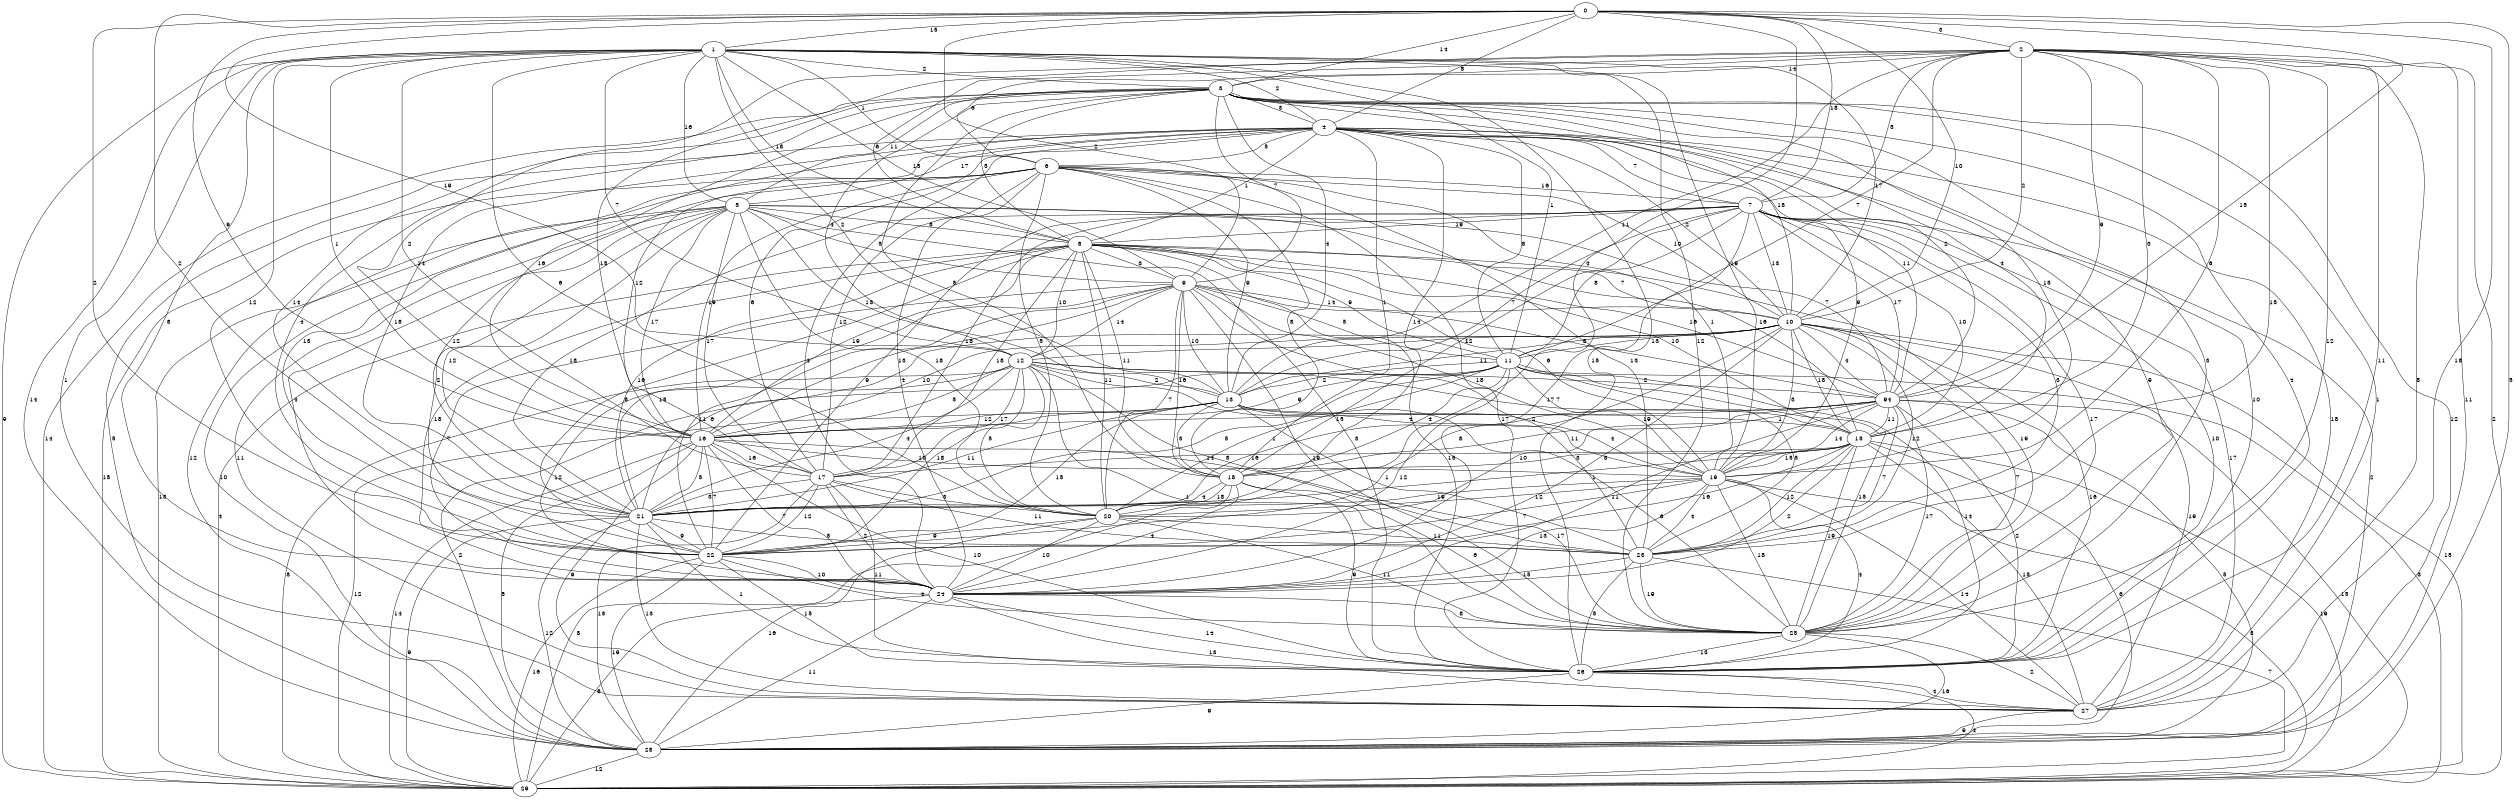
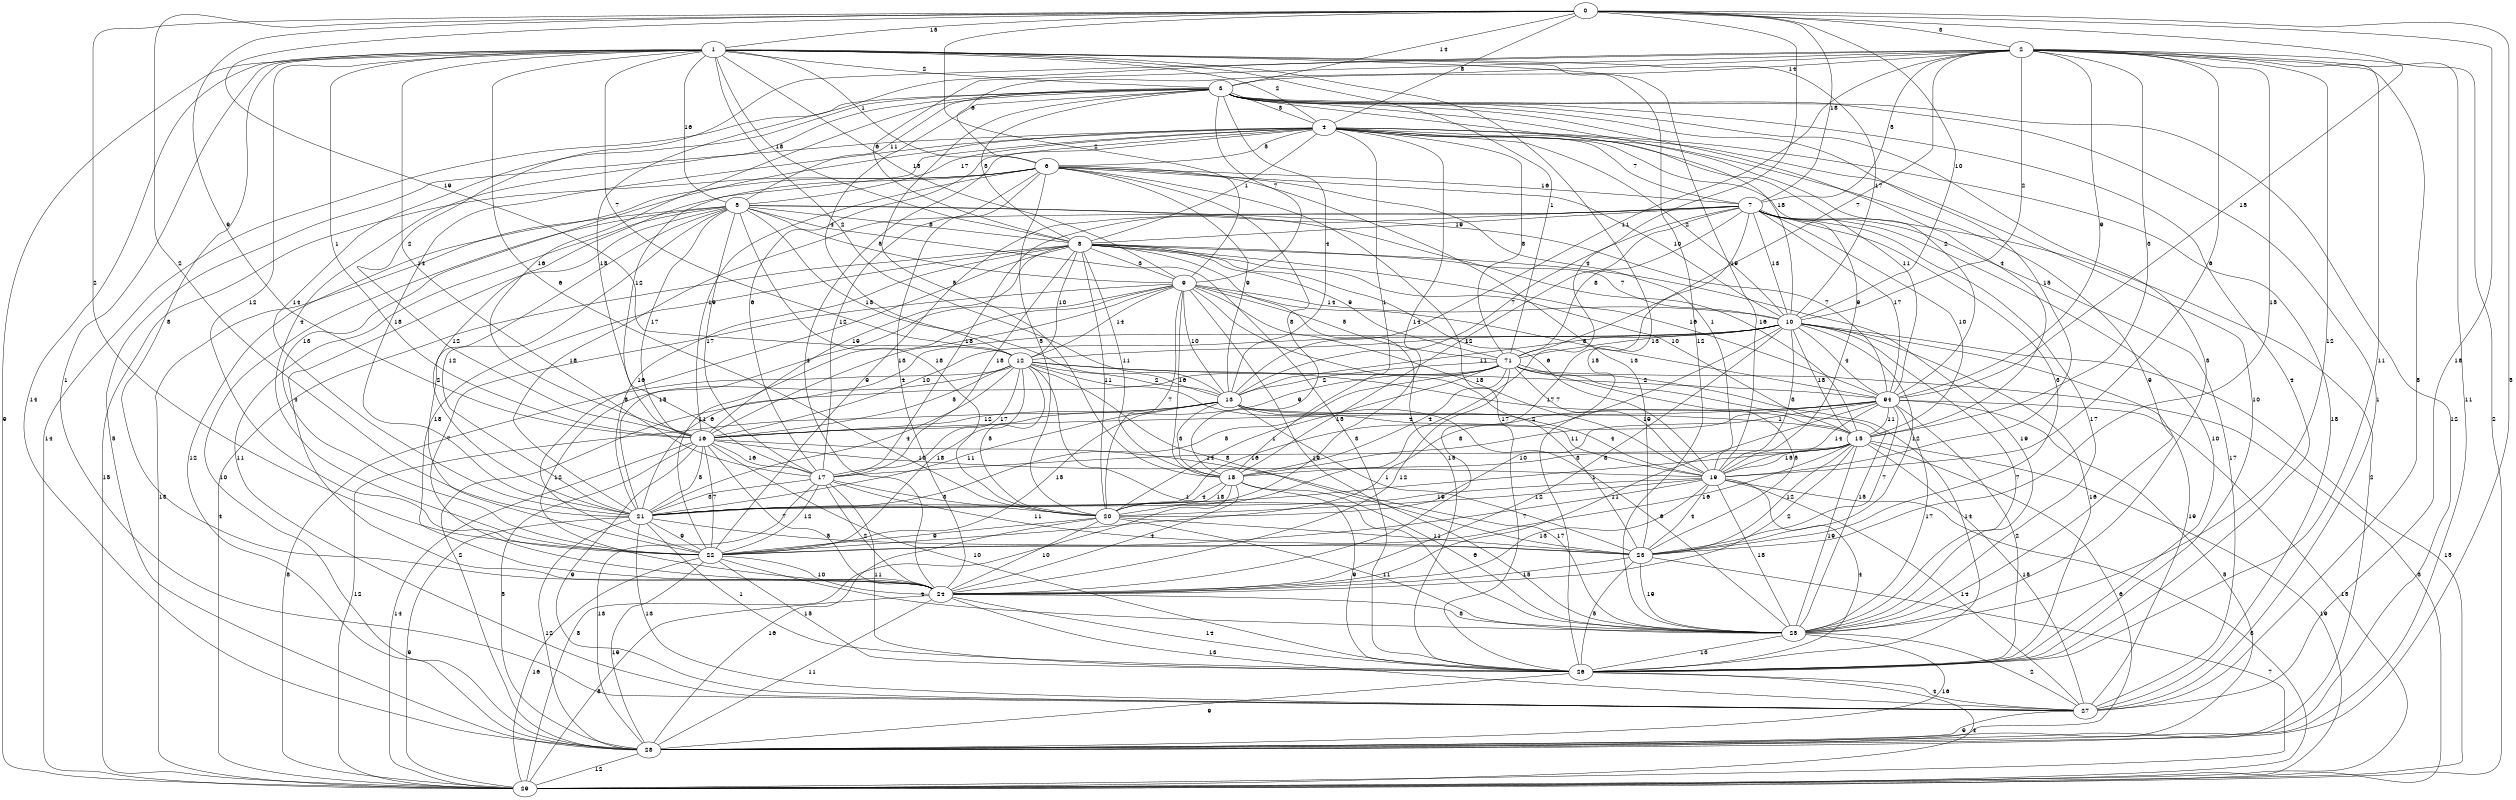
(1508, 361) -> (1508, 361)
